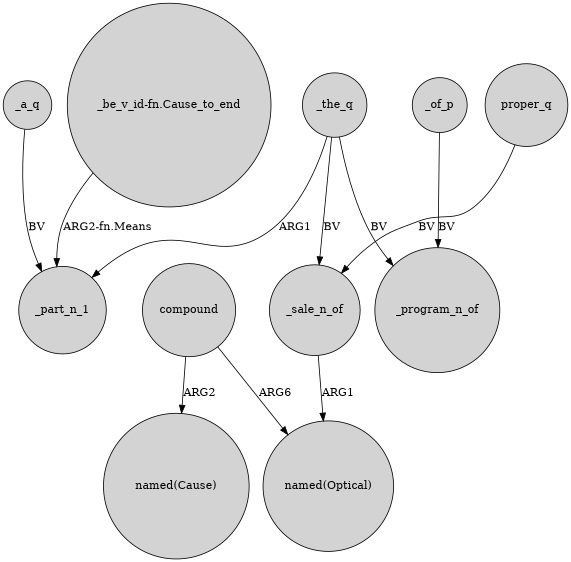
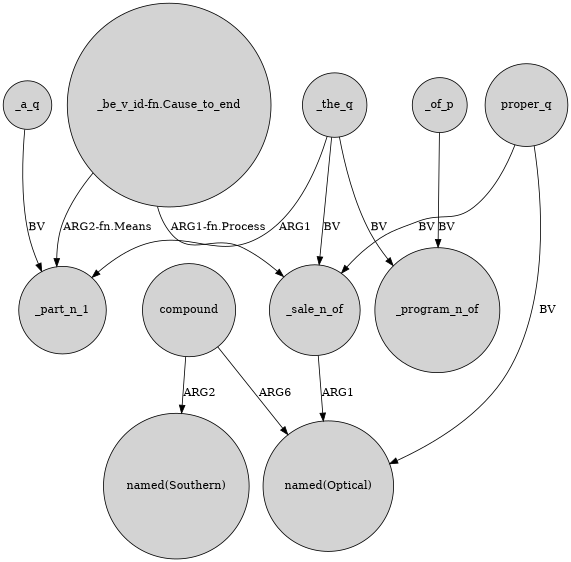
none -> (247, 250)
none -> (525, 332)
(176, 486) -> (176, 486)
